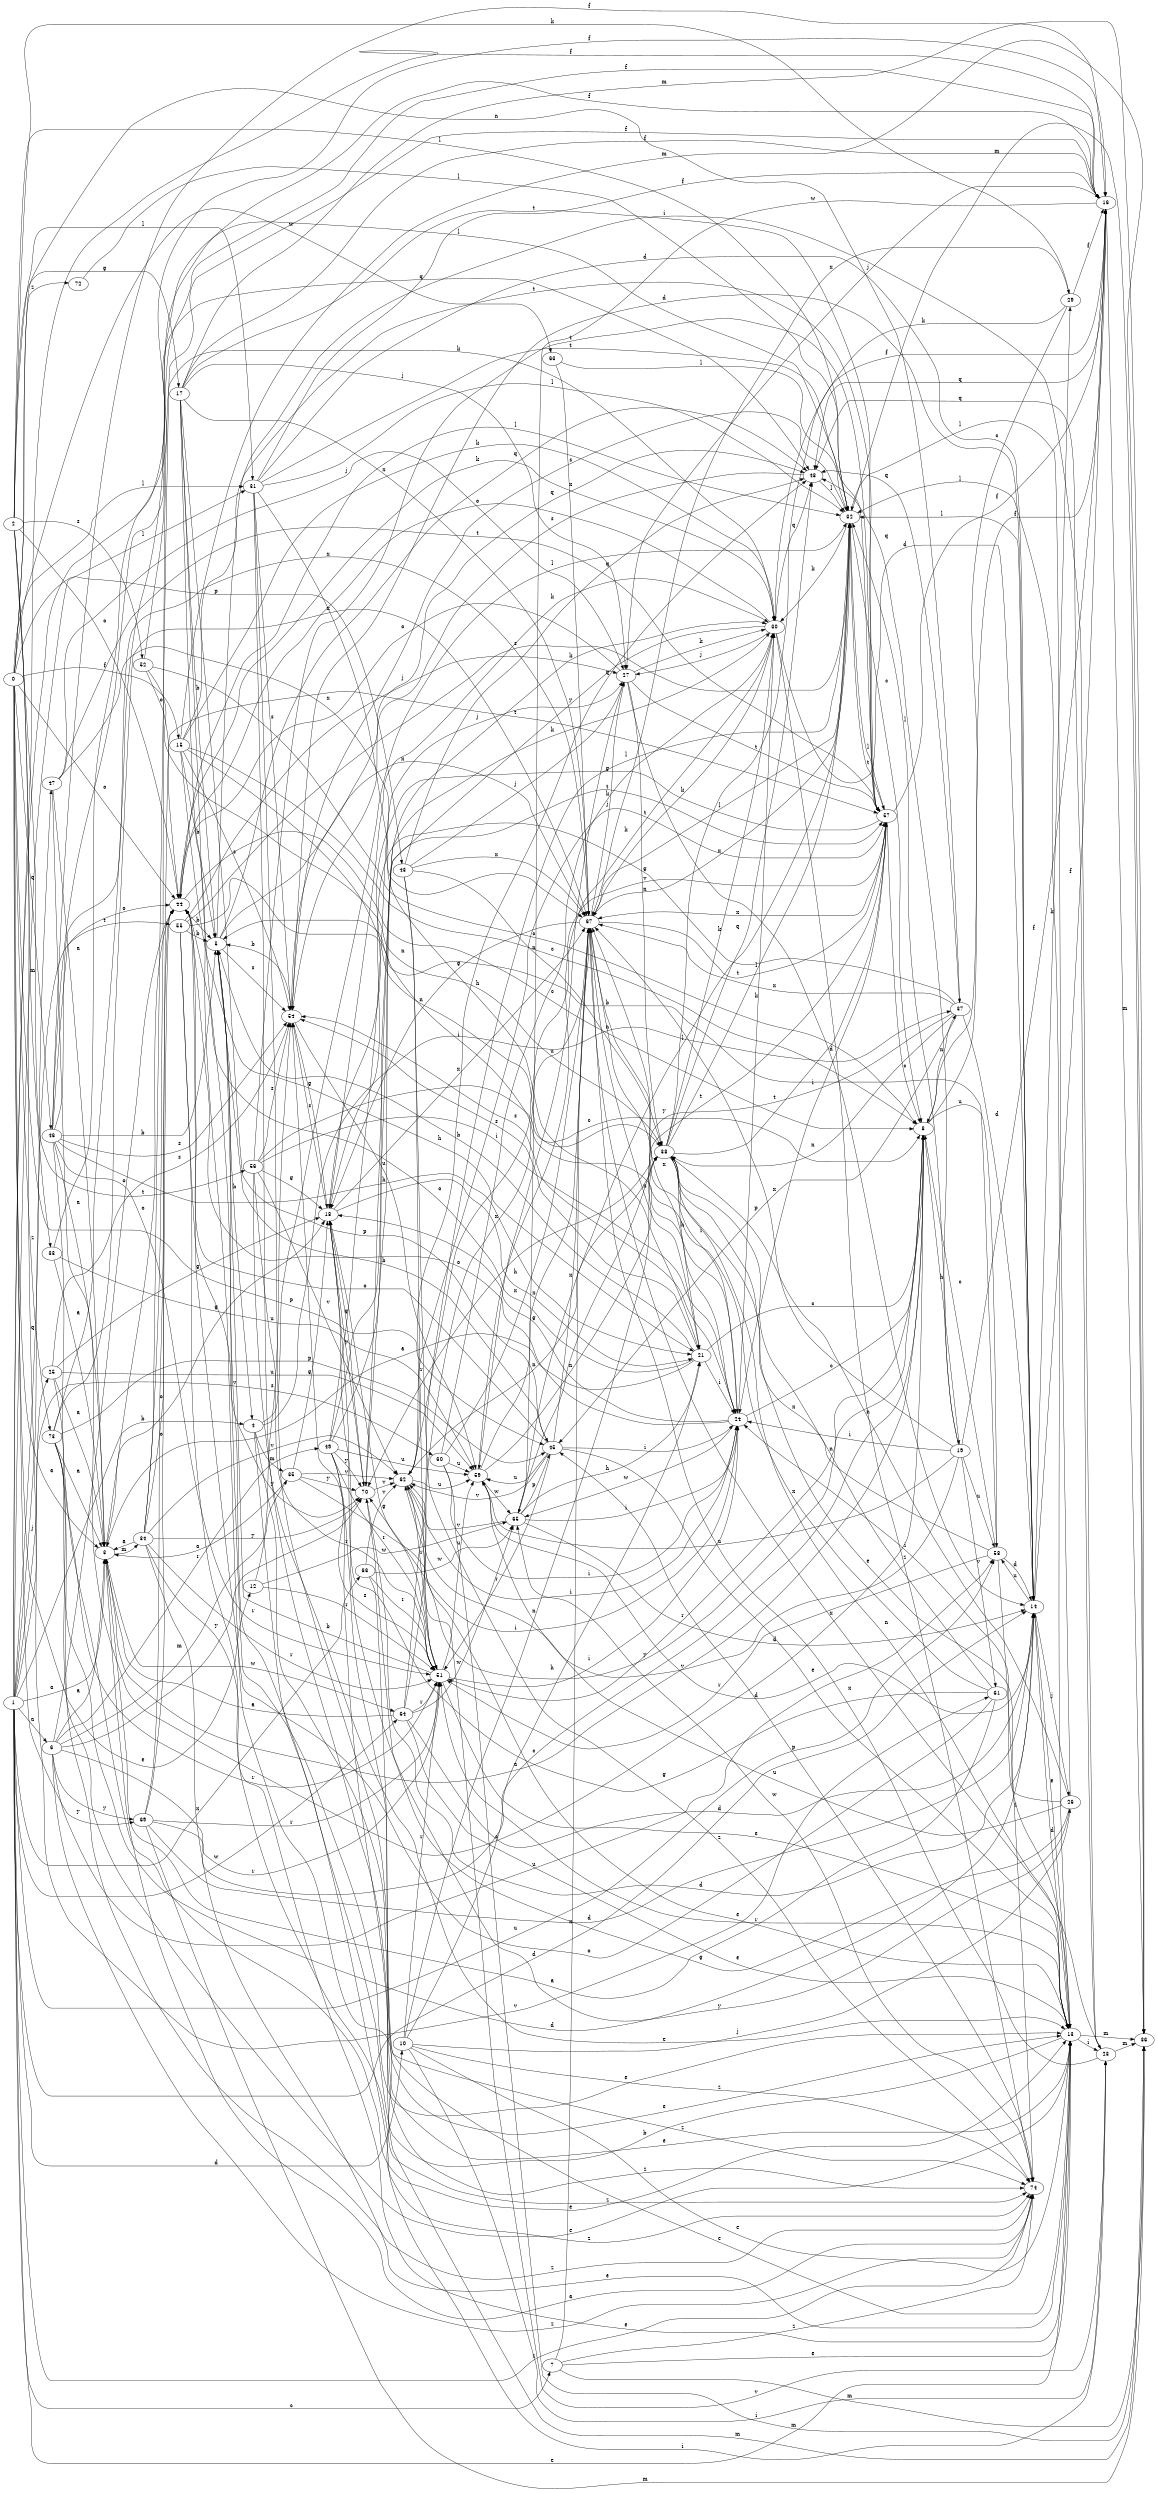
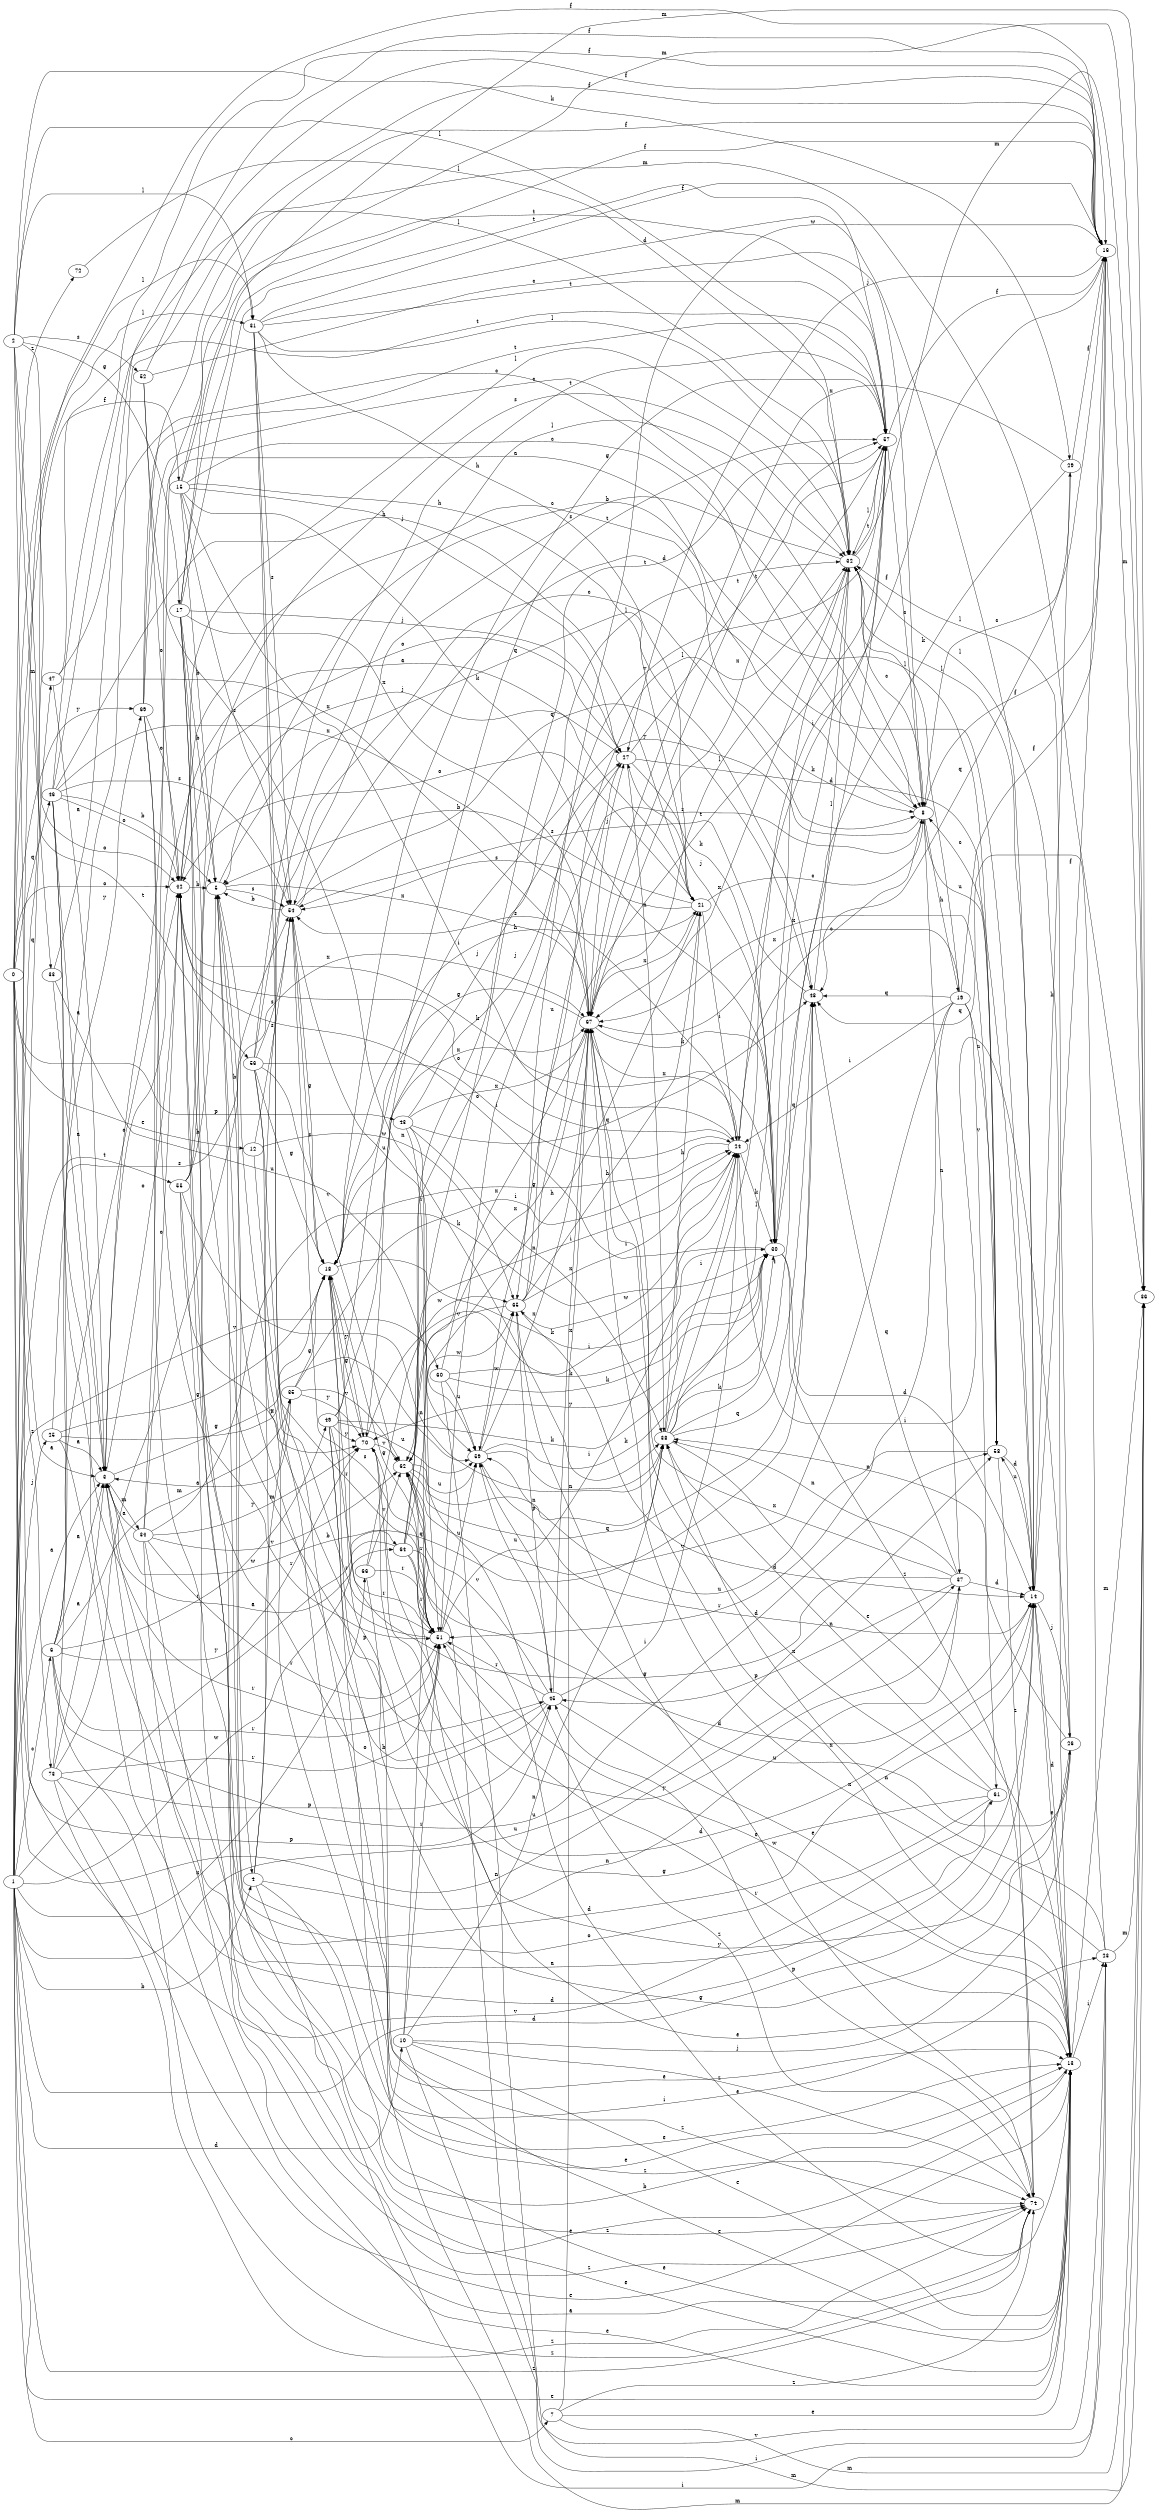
(552, 359) -> none
(306, 493) -> (449, 555)
(180, 905) -> (180, 887)
(33, 1720) -> (33, 1749)
